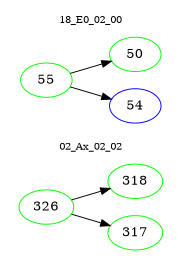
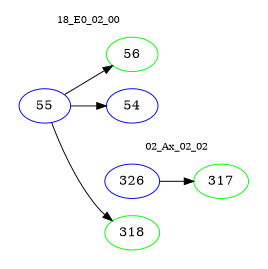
(135, 54) -> (132, 54)
(46, 80) -> (45, 106)
(86, 196) -> (74, 171)
(46, 207) -> (132, 181)
